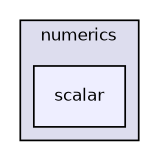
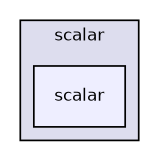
(80, 36) -> (80, 36)
